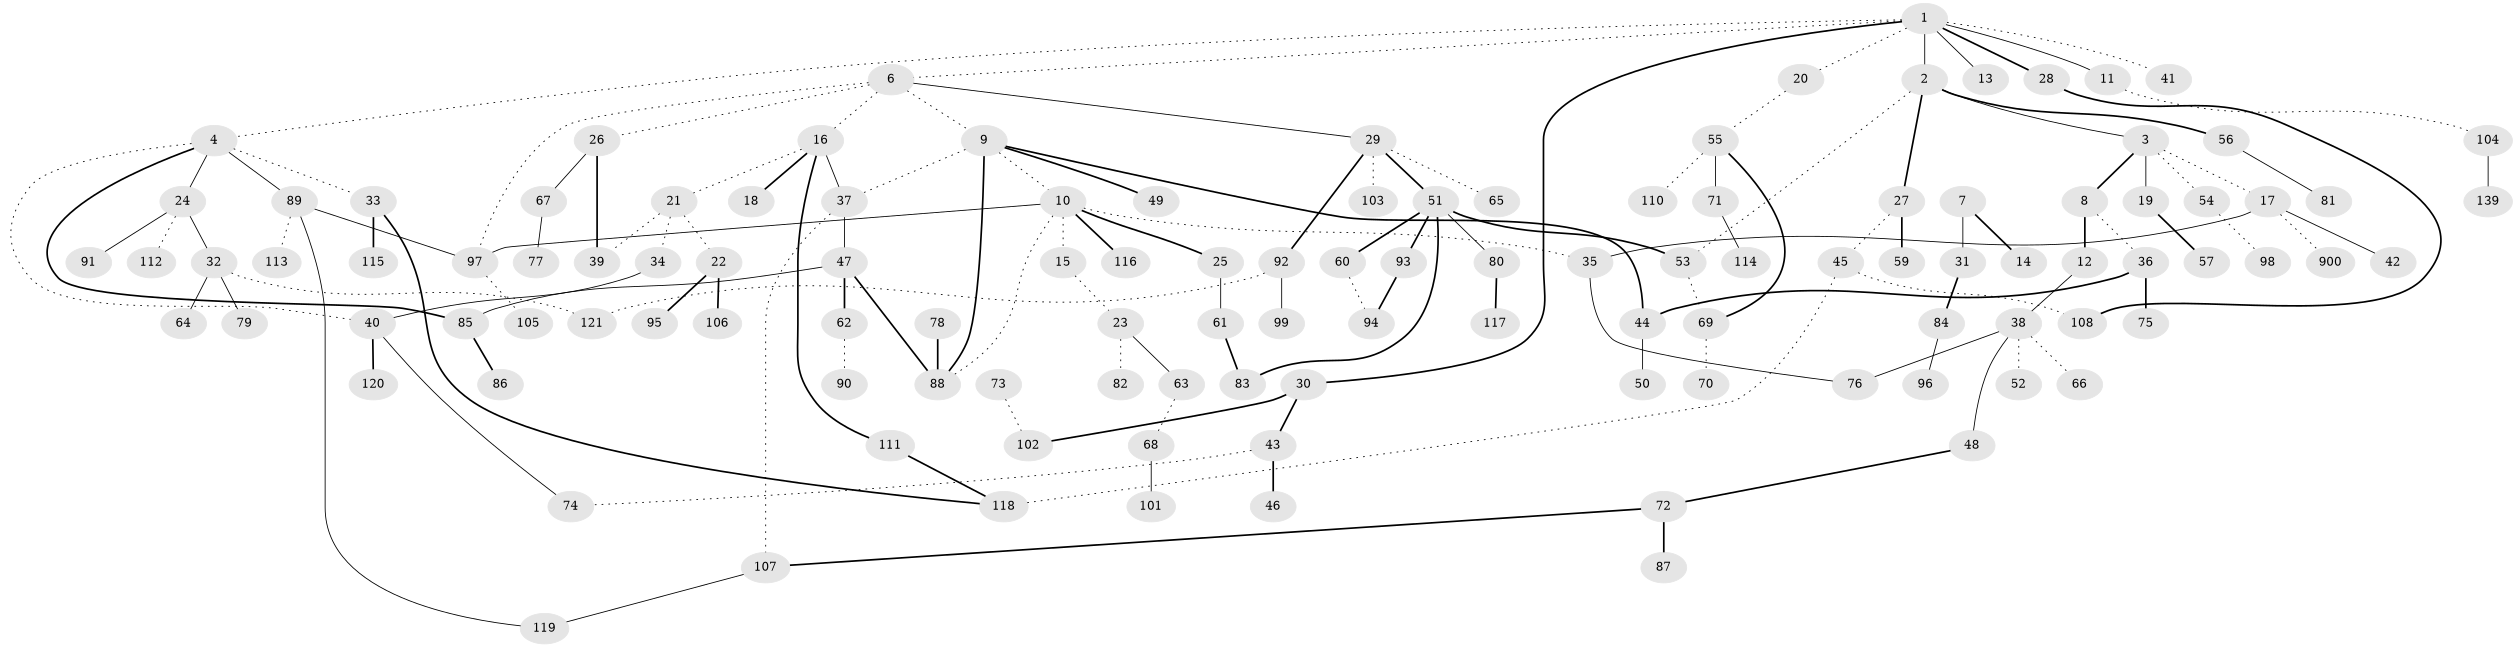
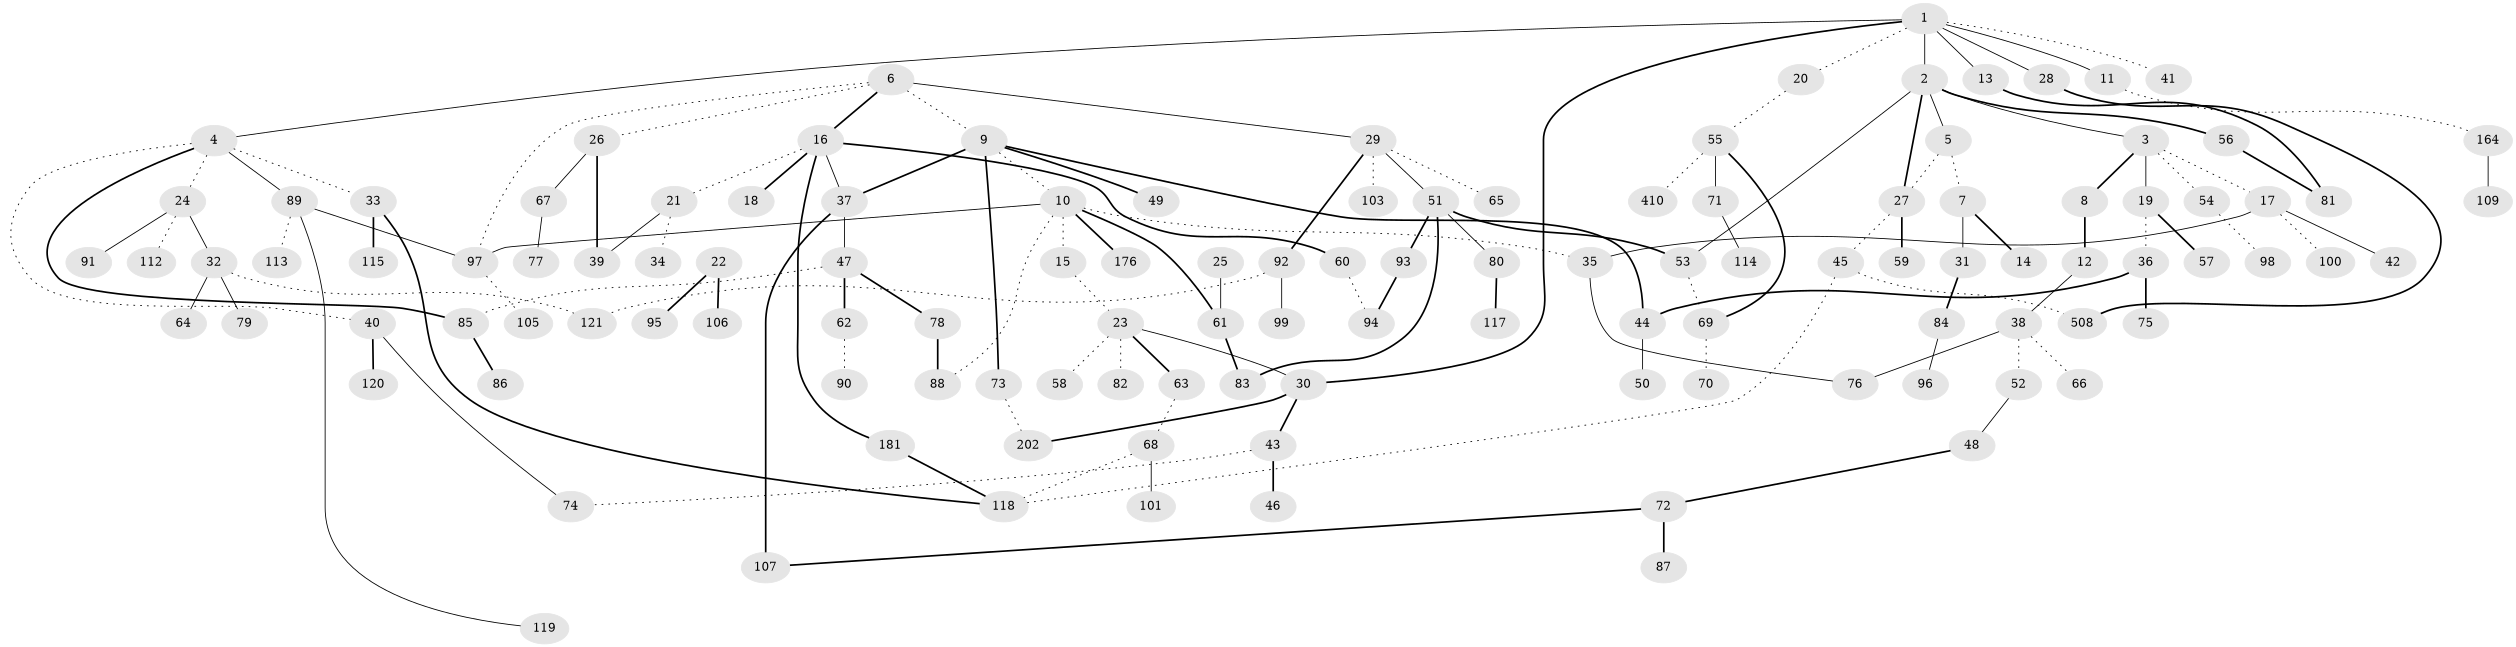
(1408, 49) -> none
(1986, 49) -> (1986, 49)
(1067, 50) -> (1067, 50)
(856, 110) -> (856, 110)
none -> (2243, 120)
none -> (1948, 141)
(2488, 141) -> (2488, 141)
(198, 171) -> (198, 171)
(914, 171) -> (914, 171)
(1404, 171) -> (1404, 171)
(2278, 171) -> (2278, 171)
(1805, 172) -> (1805, 172)
(1653, 202) -> (1653, 202)
(2488, 202) -> (2488, 202)
(1395, 228) -> (1091, 185)
(638, 230) -> (638, 230)
(1142, 232) -> (1157, 247)
(2115, 232) -> (2146, 230)
(700, 236) -> none
(1126, 263) -> (1126, 263)
(2331, 263) -> (2331, 263)
(979, 267) -> (993, 263)
(652, 286) -> (652, 286)
(487, 301) -> none
(891, 324) -> (896, 296)
(2082, 324) -> (2082, 324)
none -> (1215, 350)
(1151, 354) -> (1151, 354)
(766, 372) -> (766, 372)
(1984, 381) -> (1995, 415)
none -> (1060, 385)
(890, 446) -> (890, 446)
(1028, 446) -> (1028, 446)
none -> (1075, 477)
(655, 598) -> none
